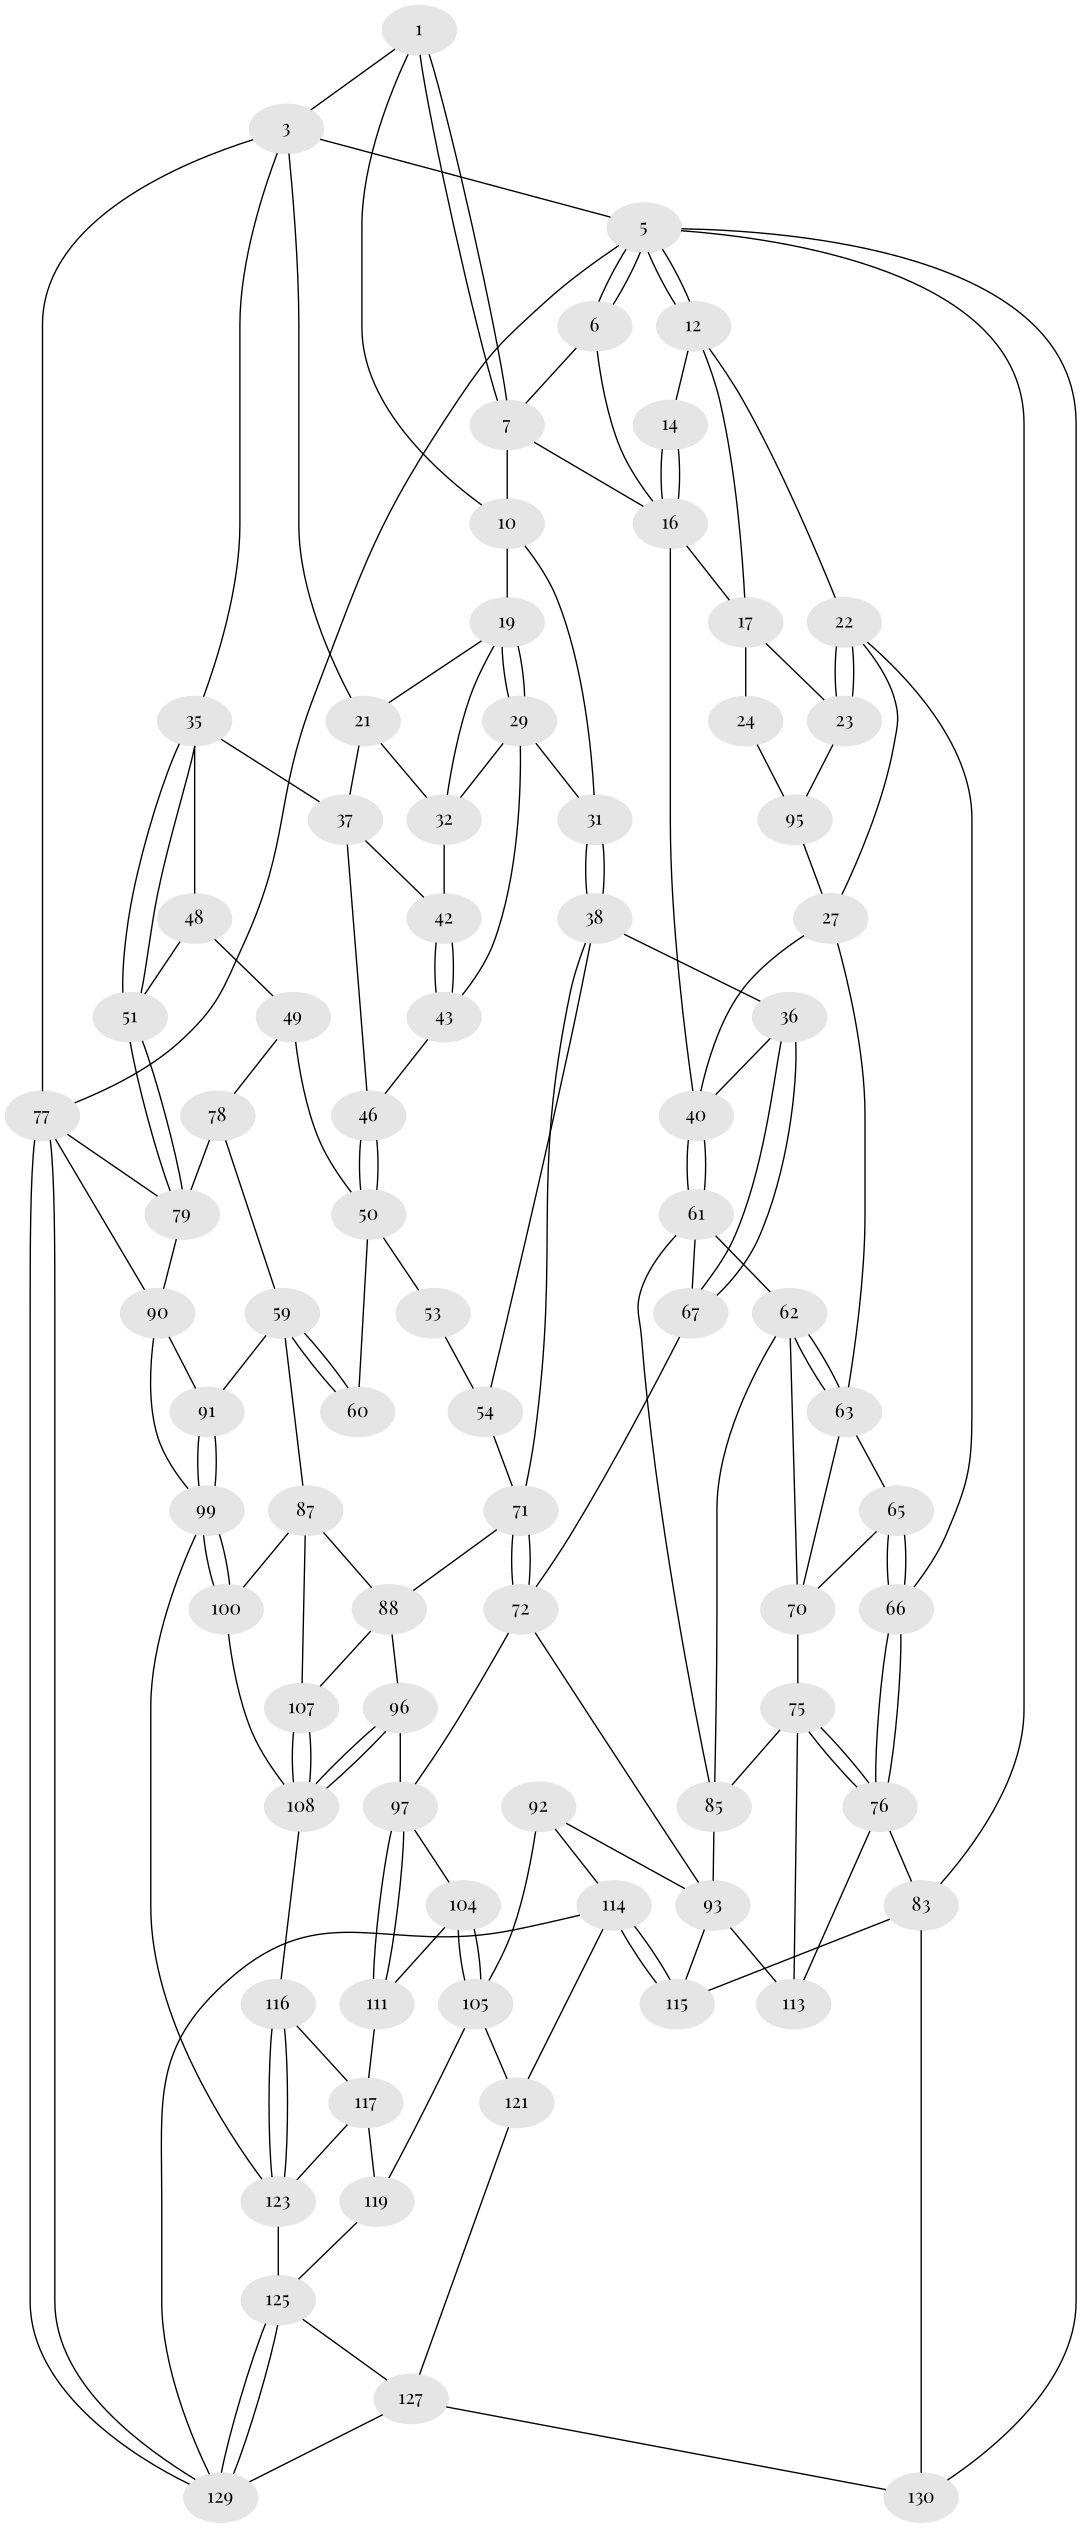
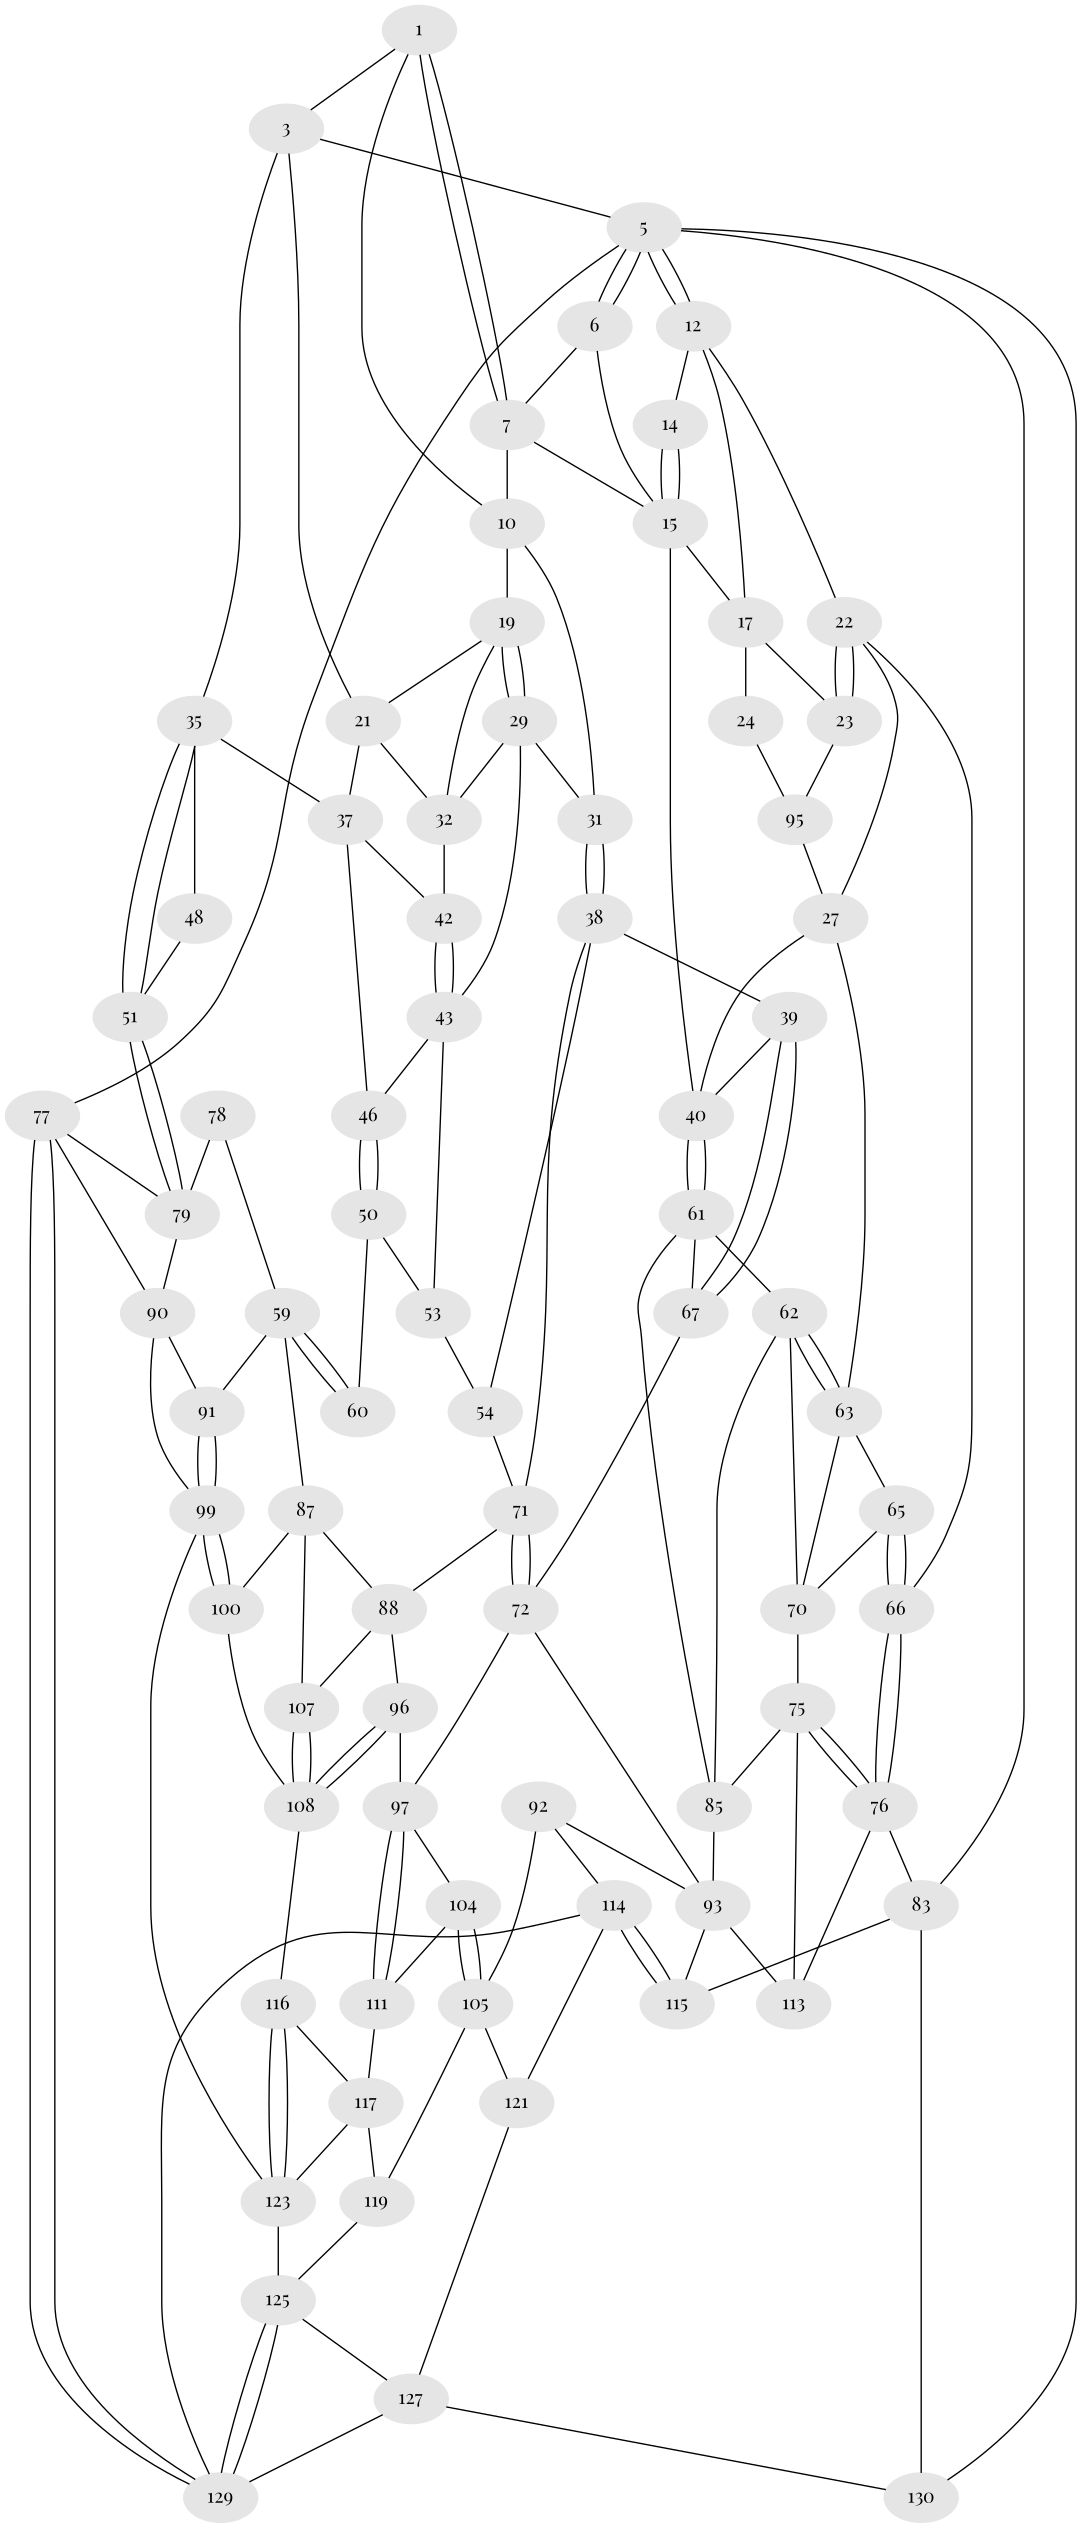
(670, 524) -> (670, 524)
(42, 559) -> none
(293, 1017) -> none
(790, 1017) -> (790, 1017)
none -> (439, 1165)
